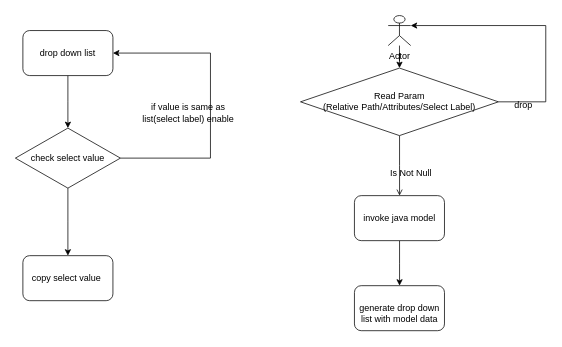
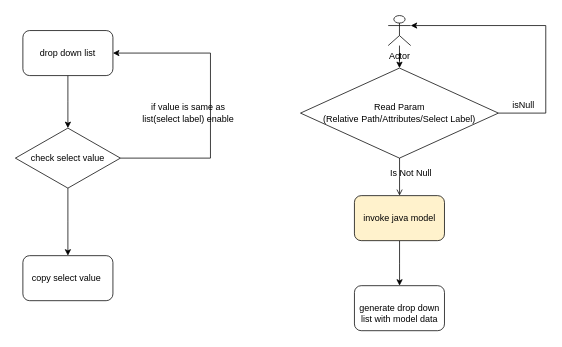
(399, 102) -> (399, 113)
(524, 105) -> (524, 105)
(399, 218) -> (399, 218)
